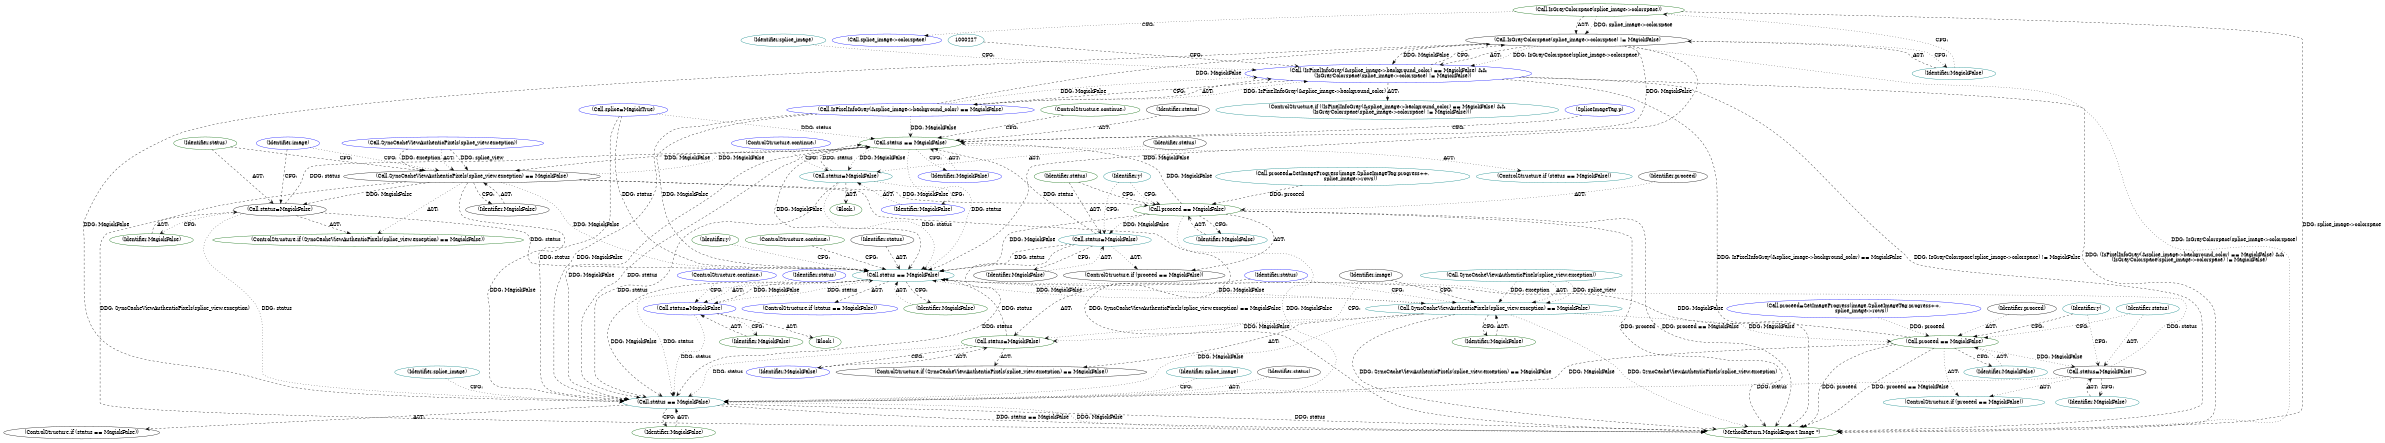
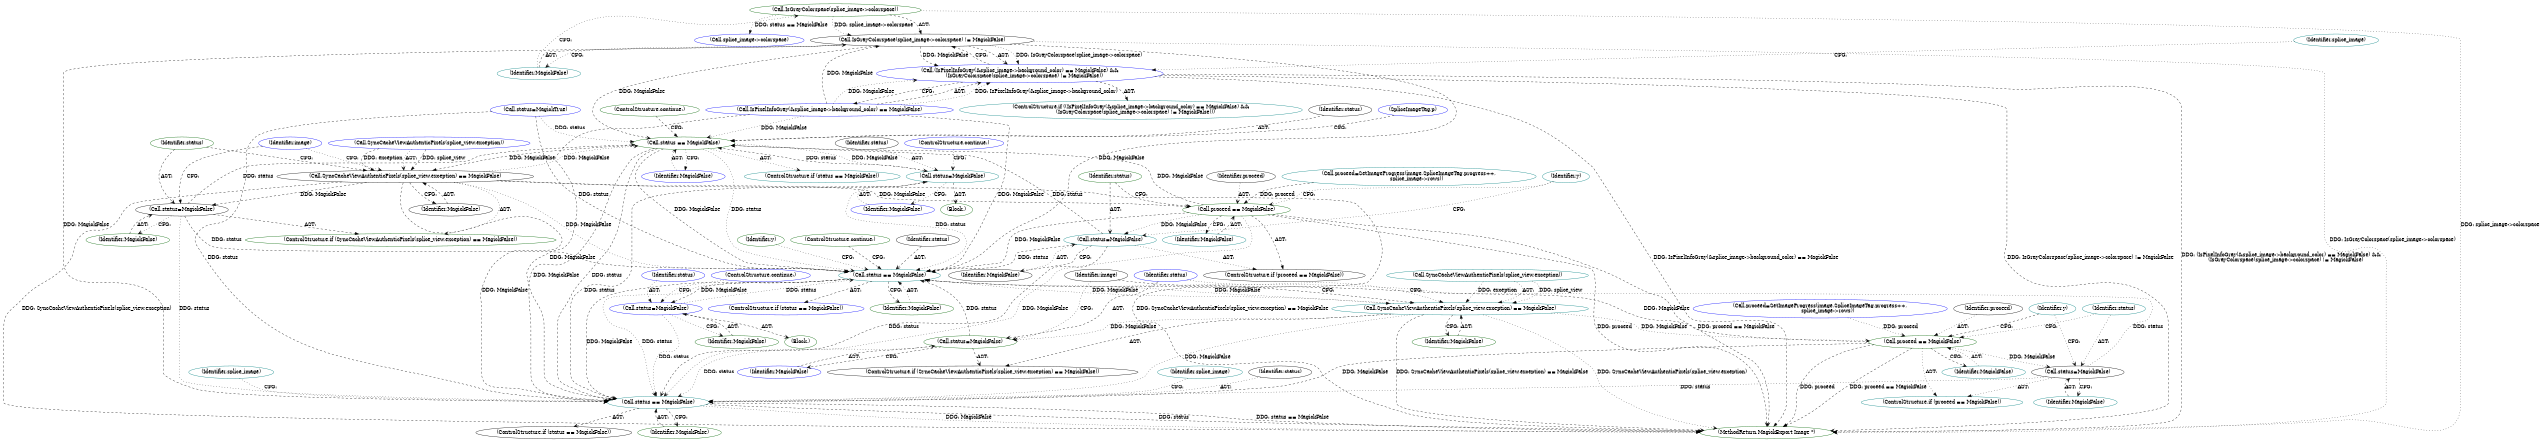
(1149, 25) -> (791, 25)
(966, 40) -> none
(623, 110) -> (535, 110)
(2302, 145) -> (2194, 26)
